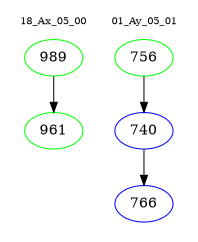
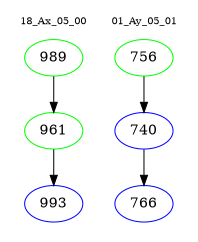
none -> (54, 204)
